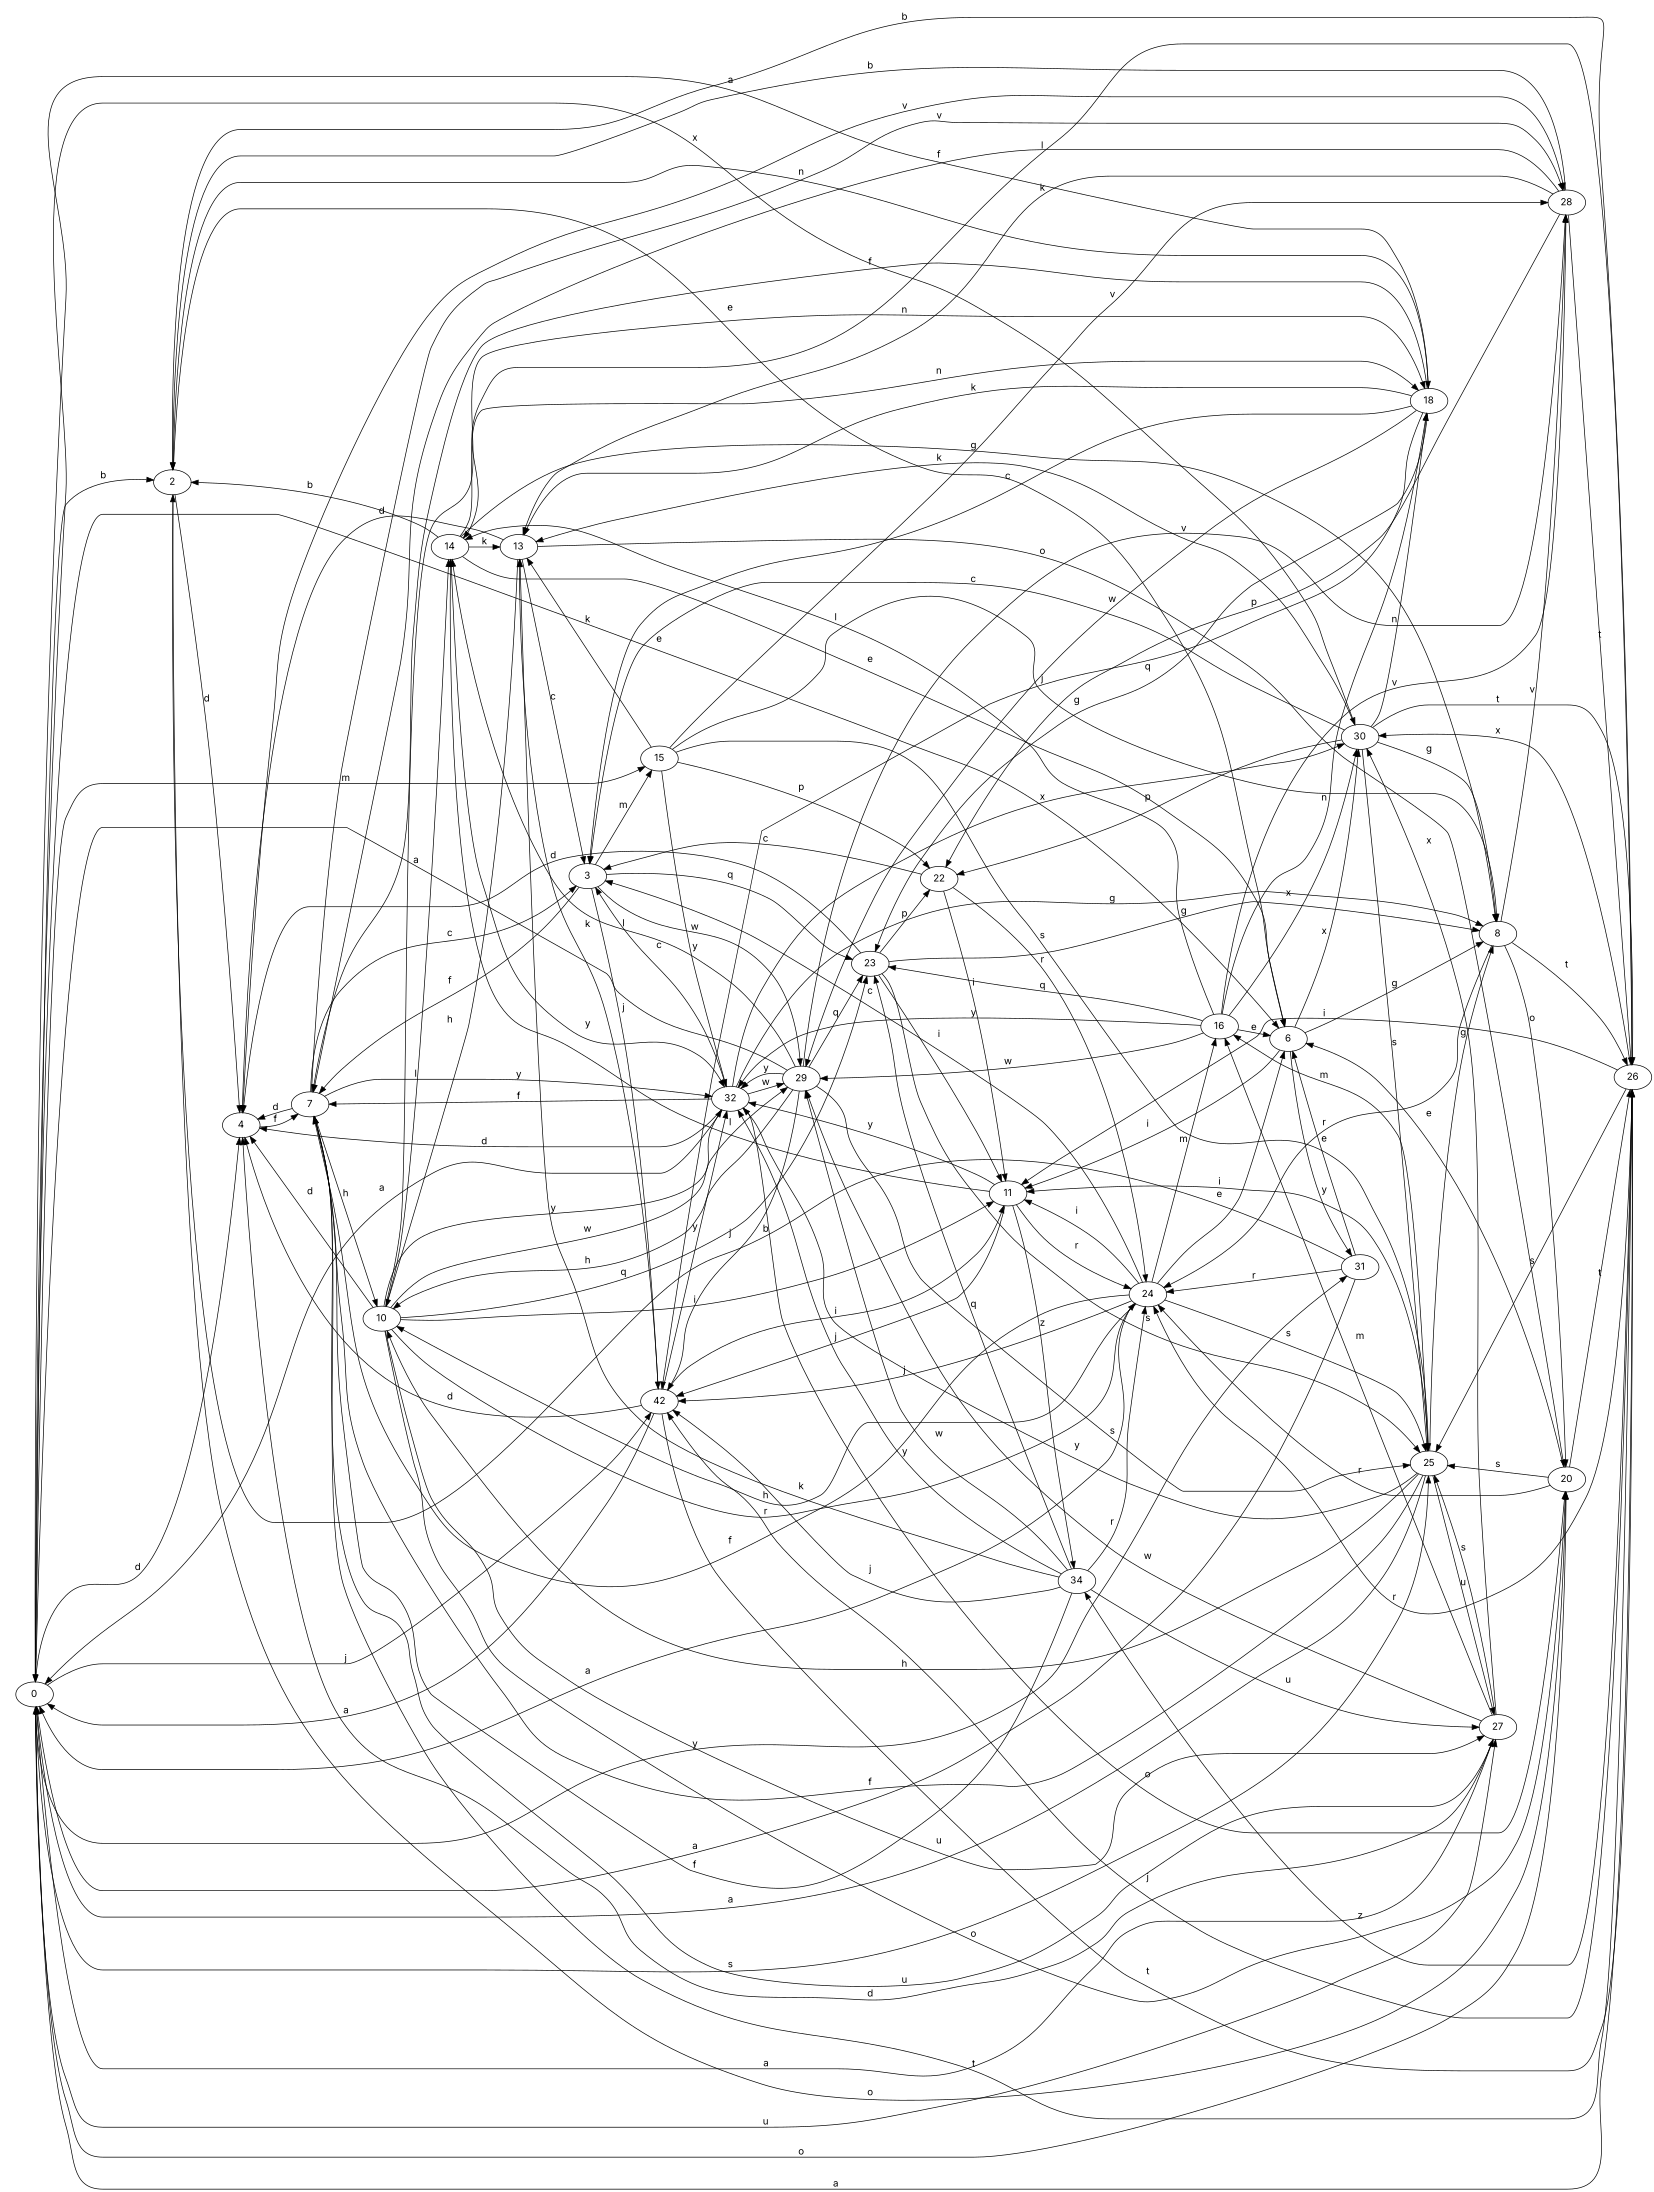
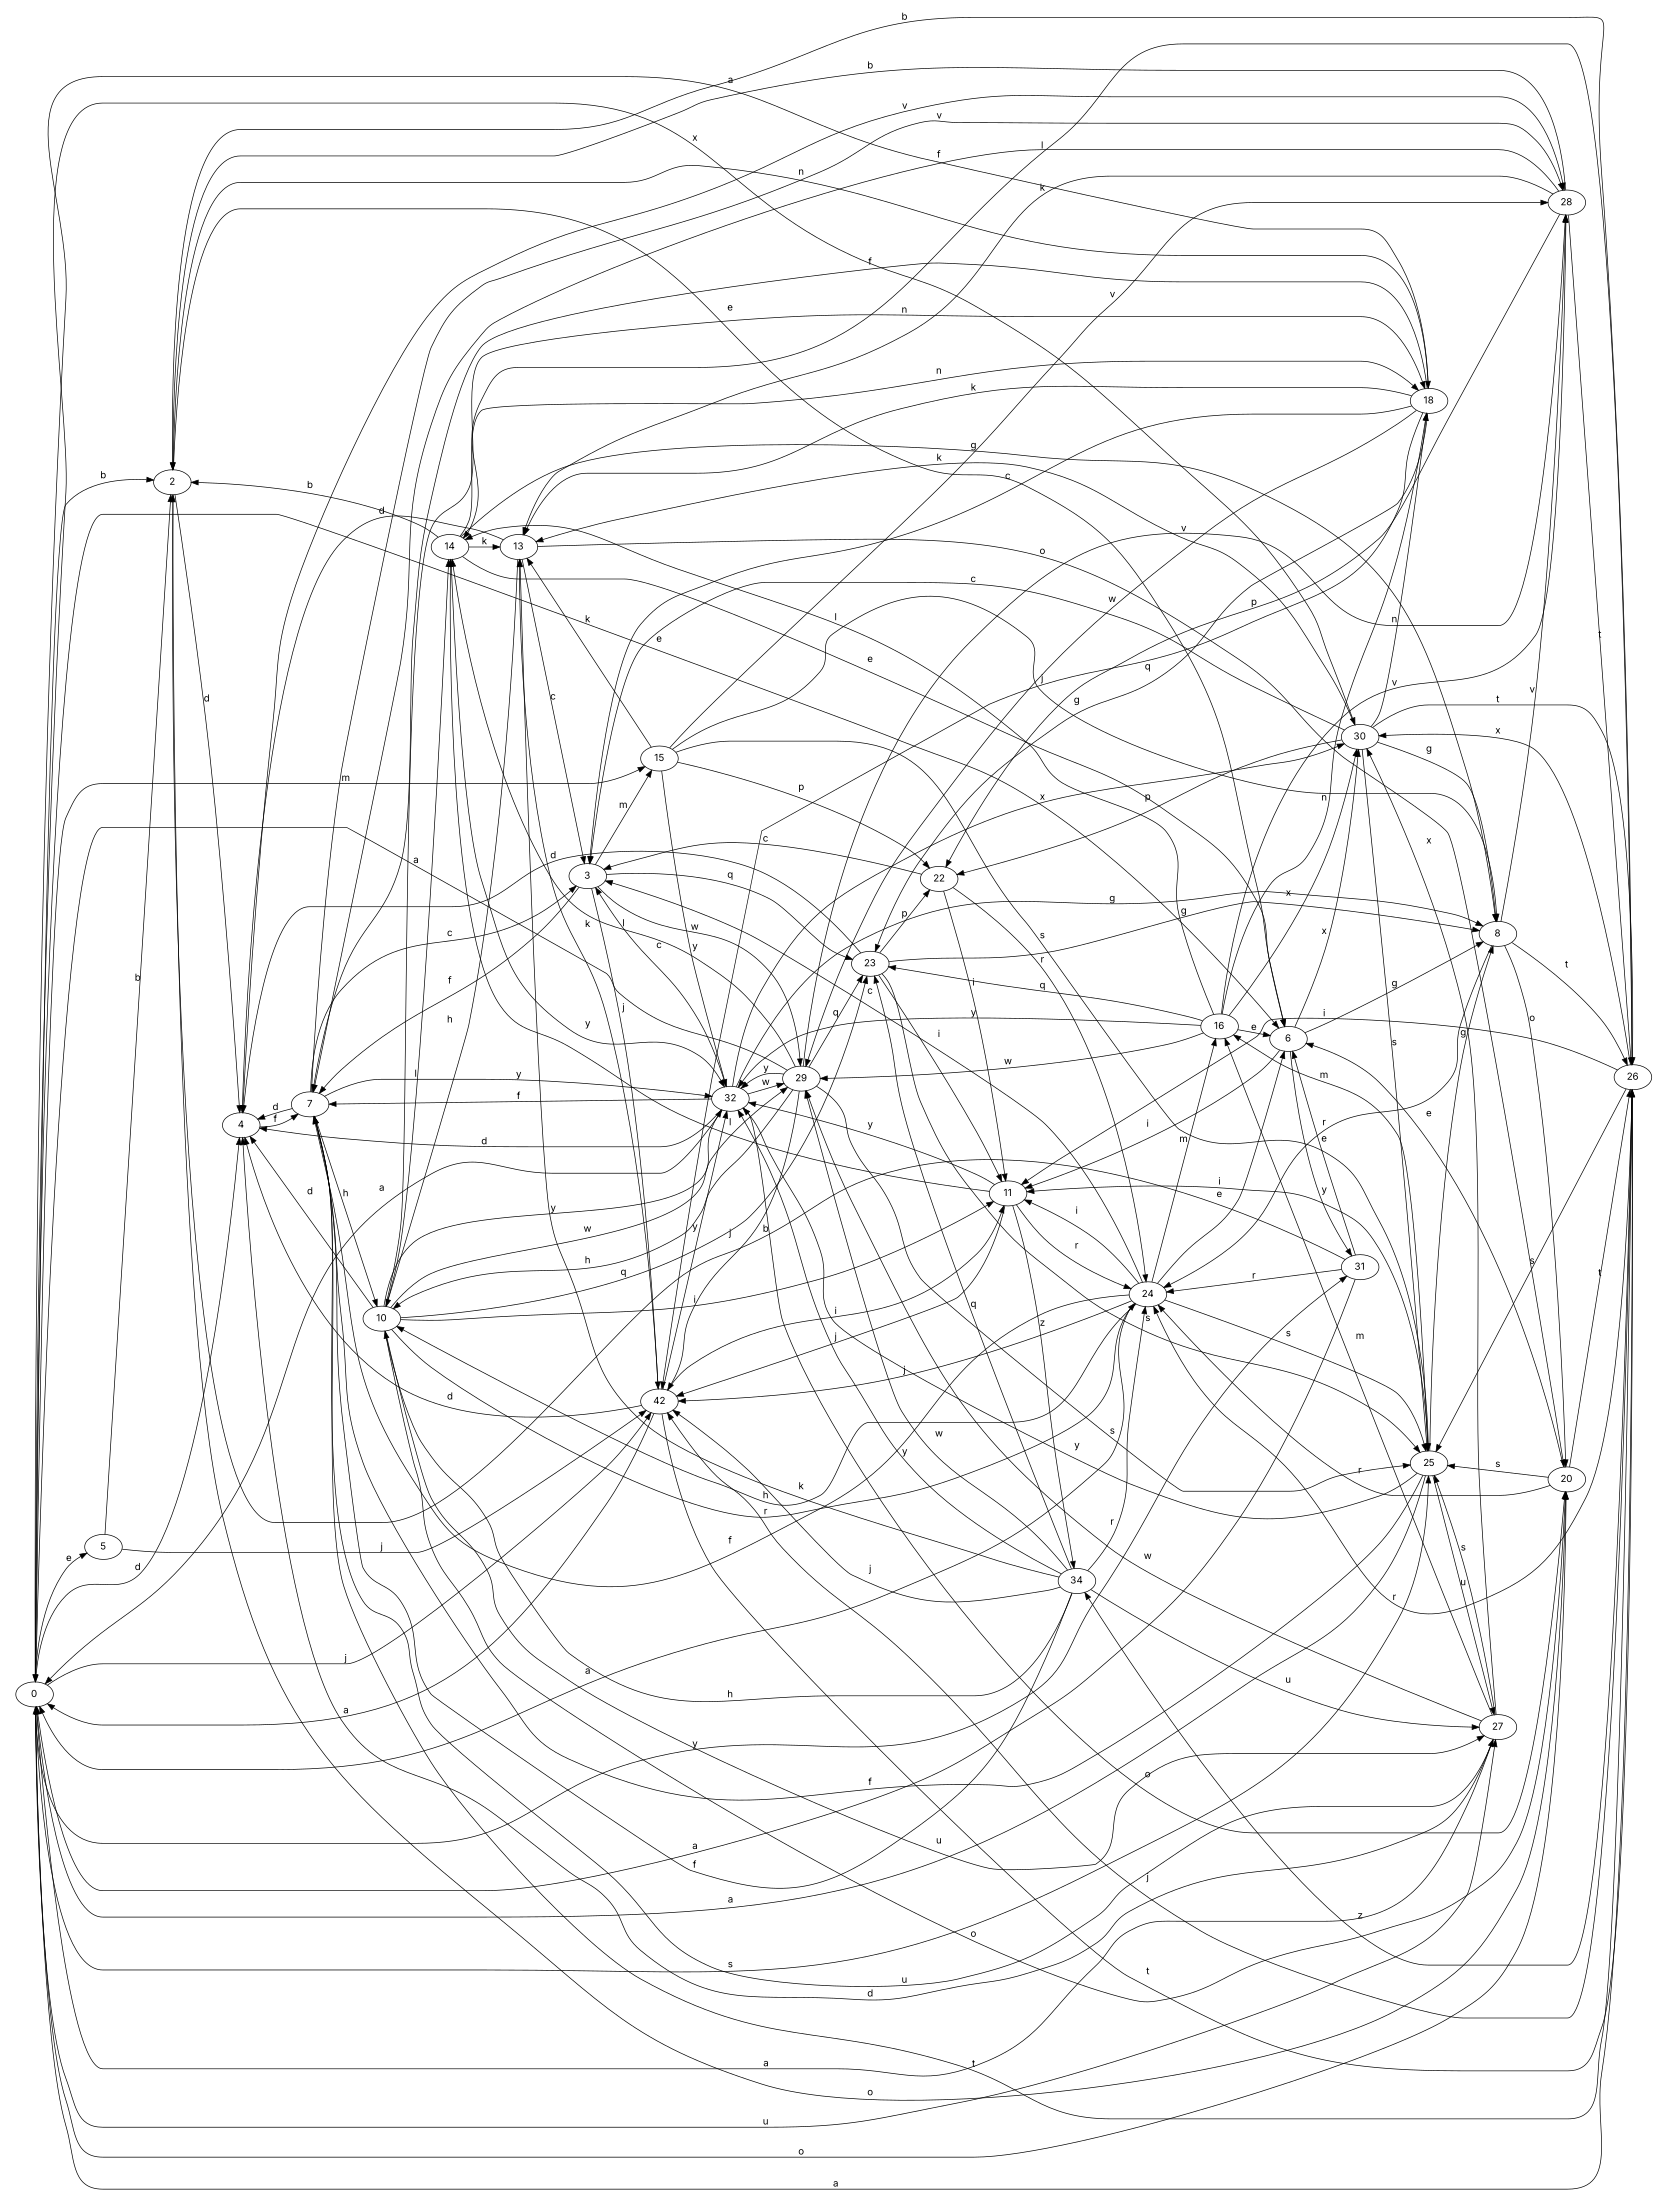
none -> (103, 1547)
(858, 1669) -> (656, 1696)
